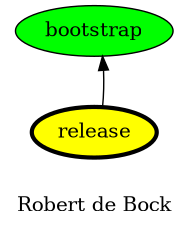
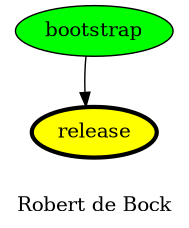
(104, 88) -> (85, 74)
